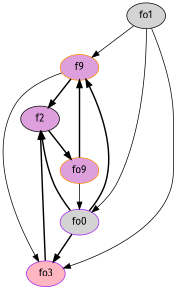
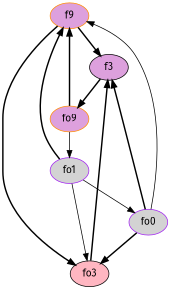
(146, 16) -> (70, 171)
(116, 39) -> (41, 98)
(40, 119) -> (109, 67)
(108, 149) -> (153, 104)
(3, 153) -> (3, 148)
(80, 193) -> (70, 141)
(46, 274) -> (90, 274)
